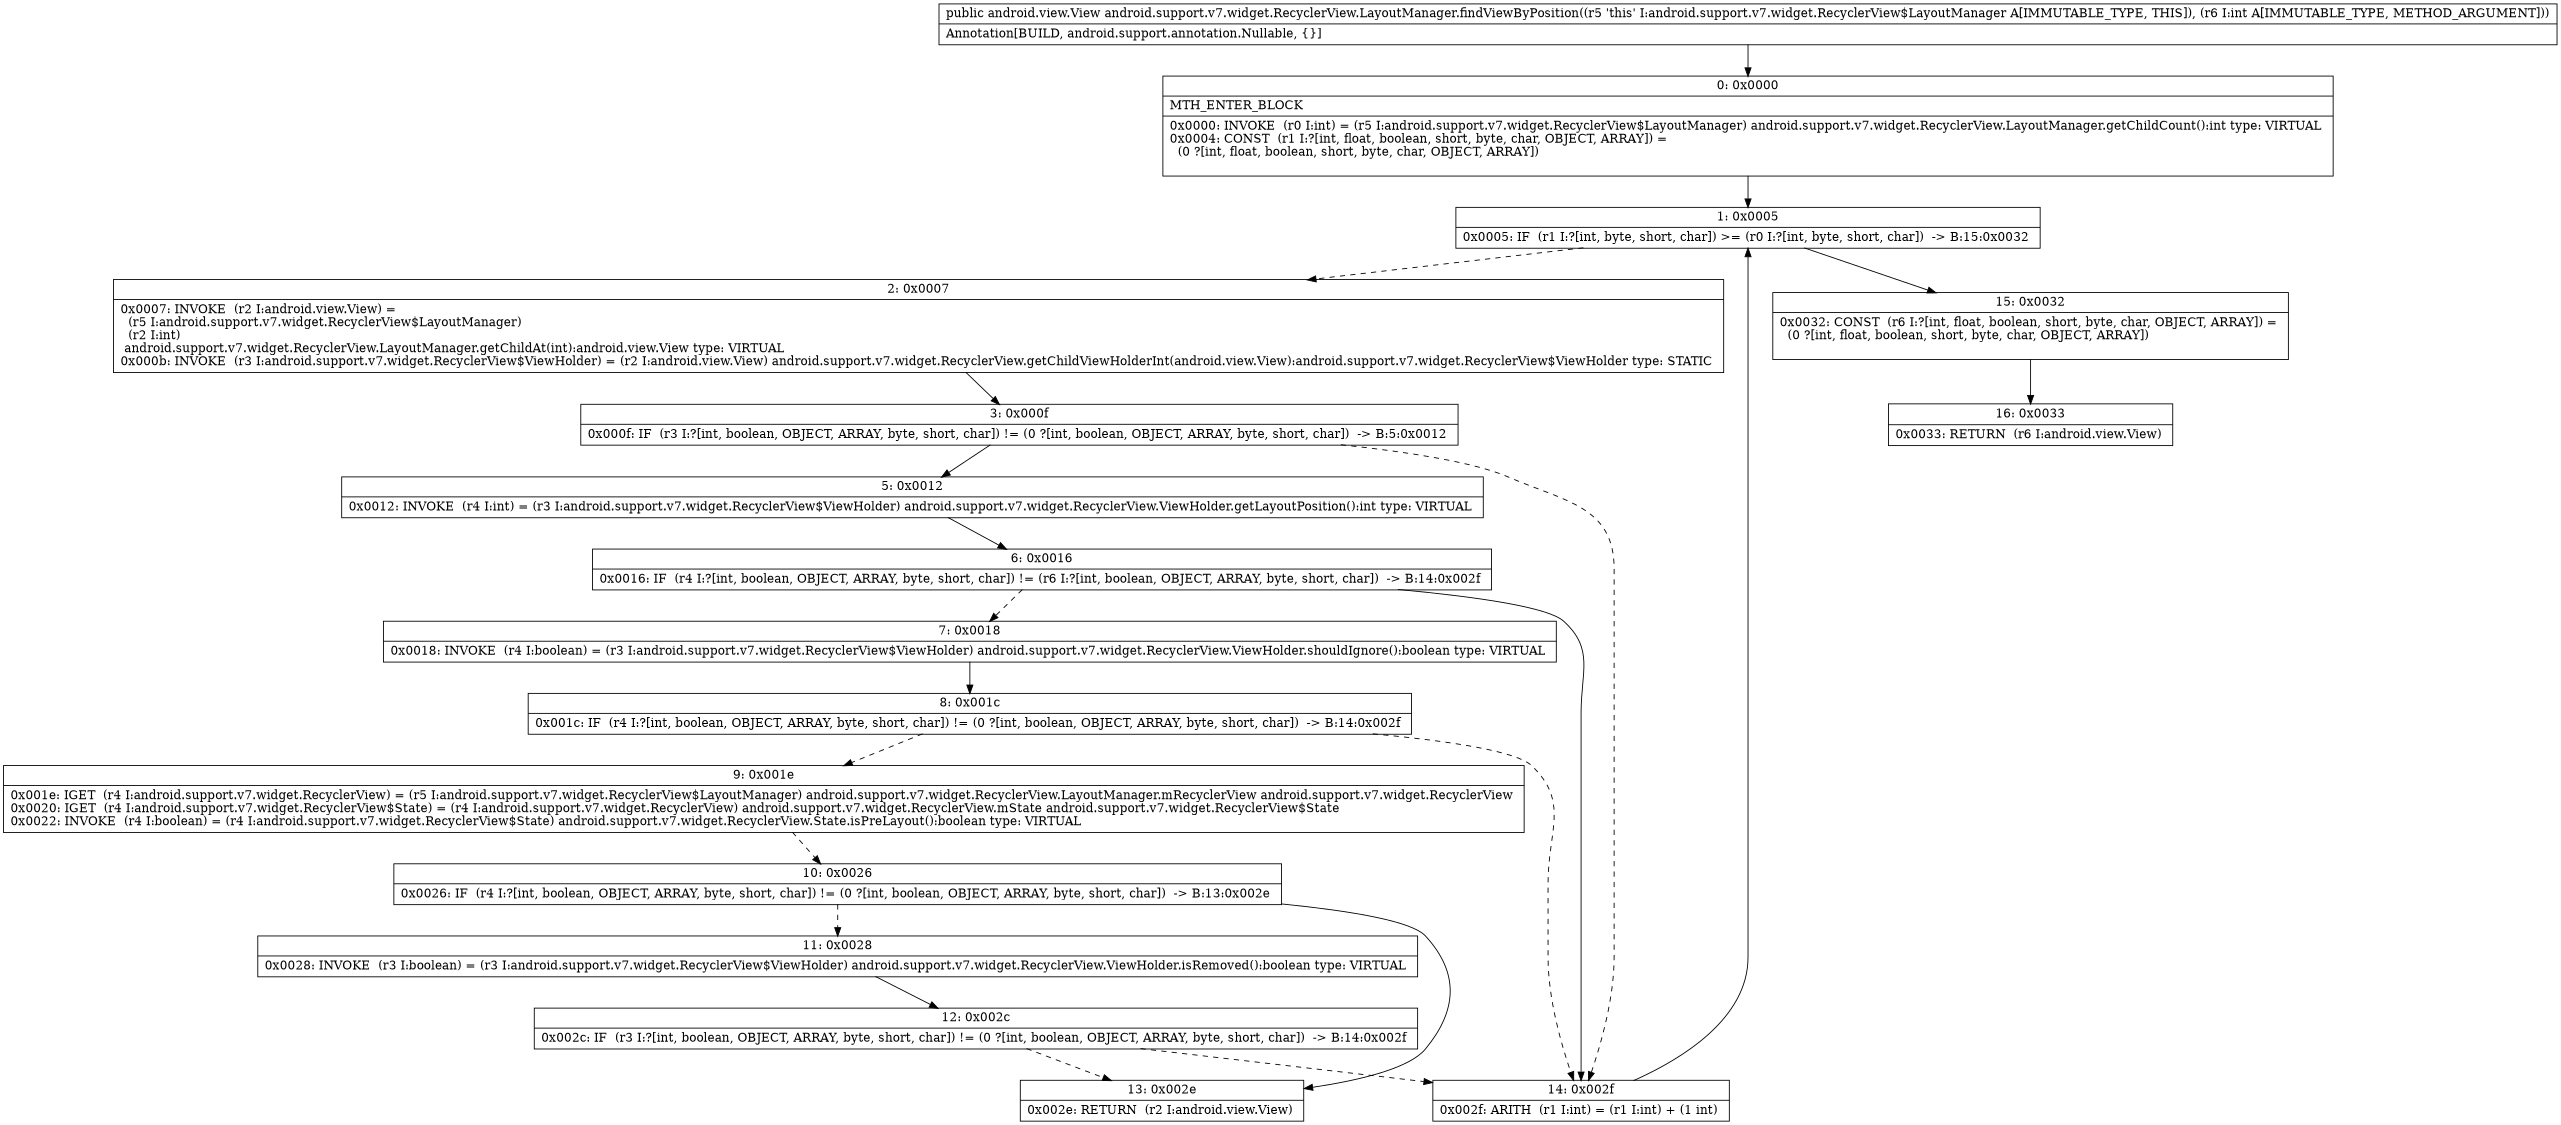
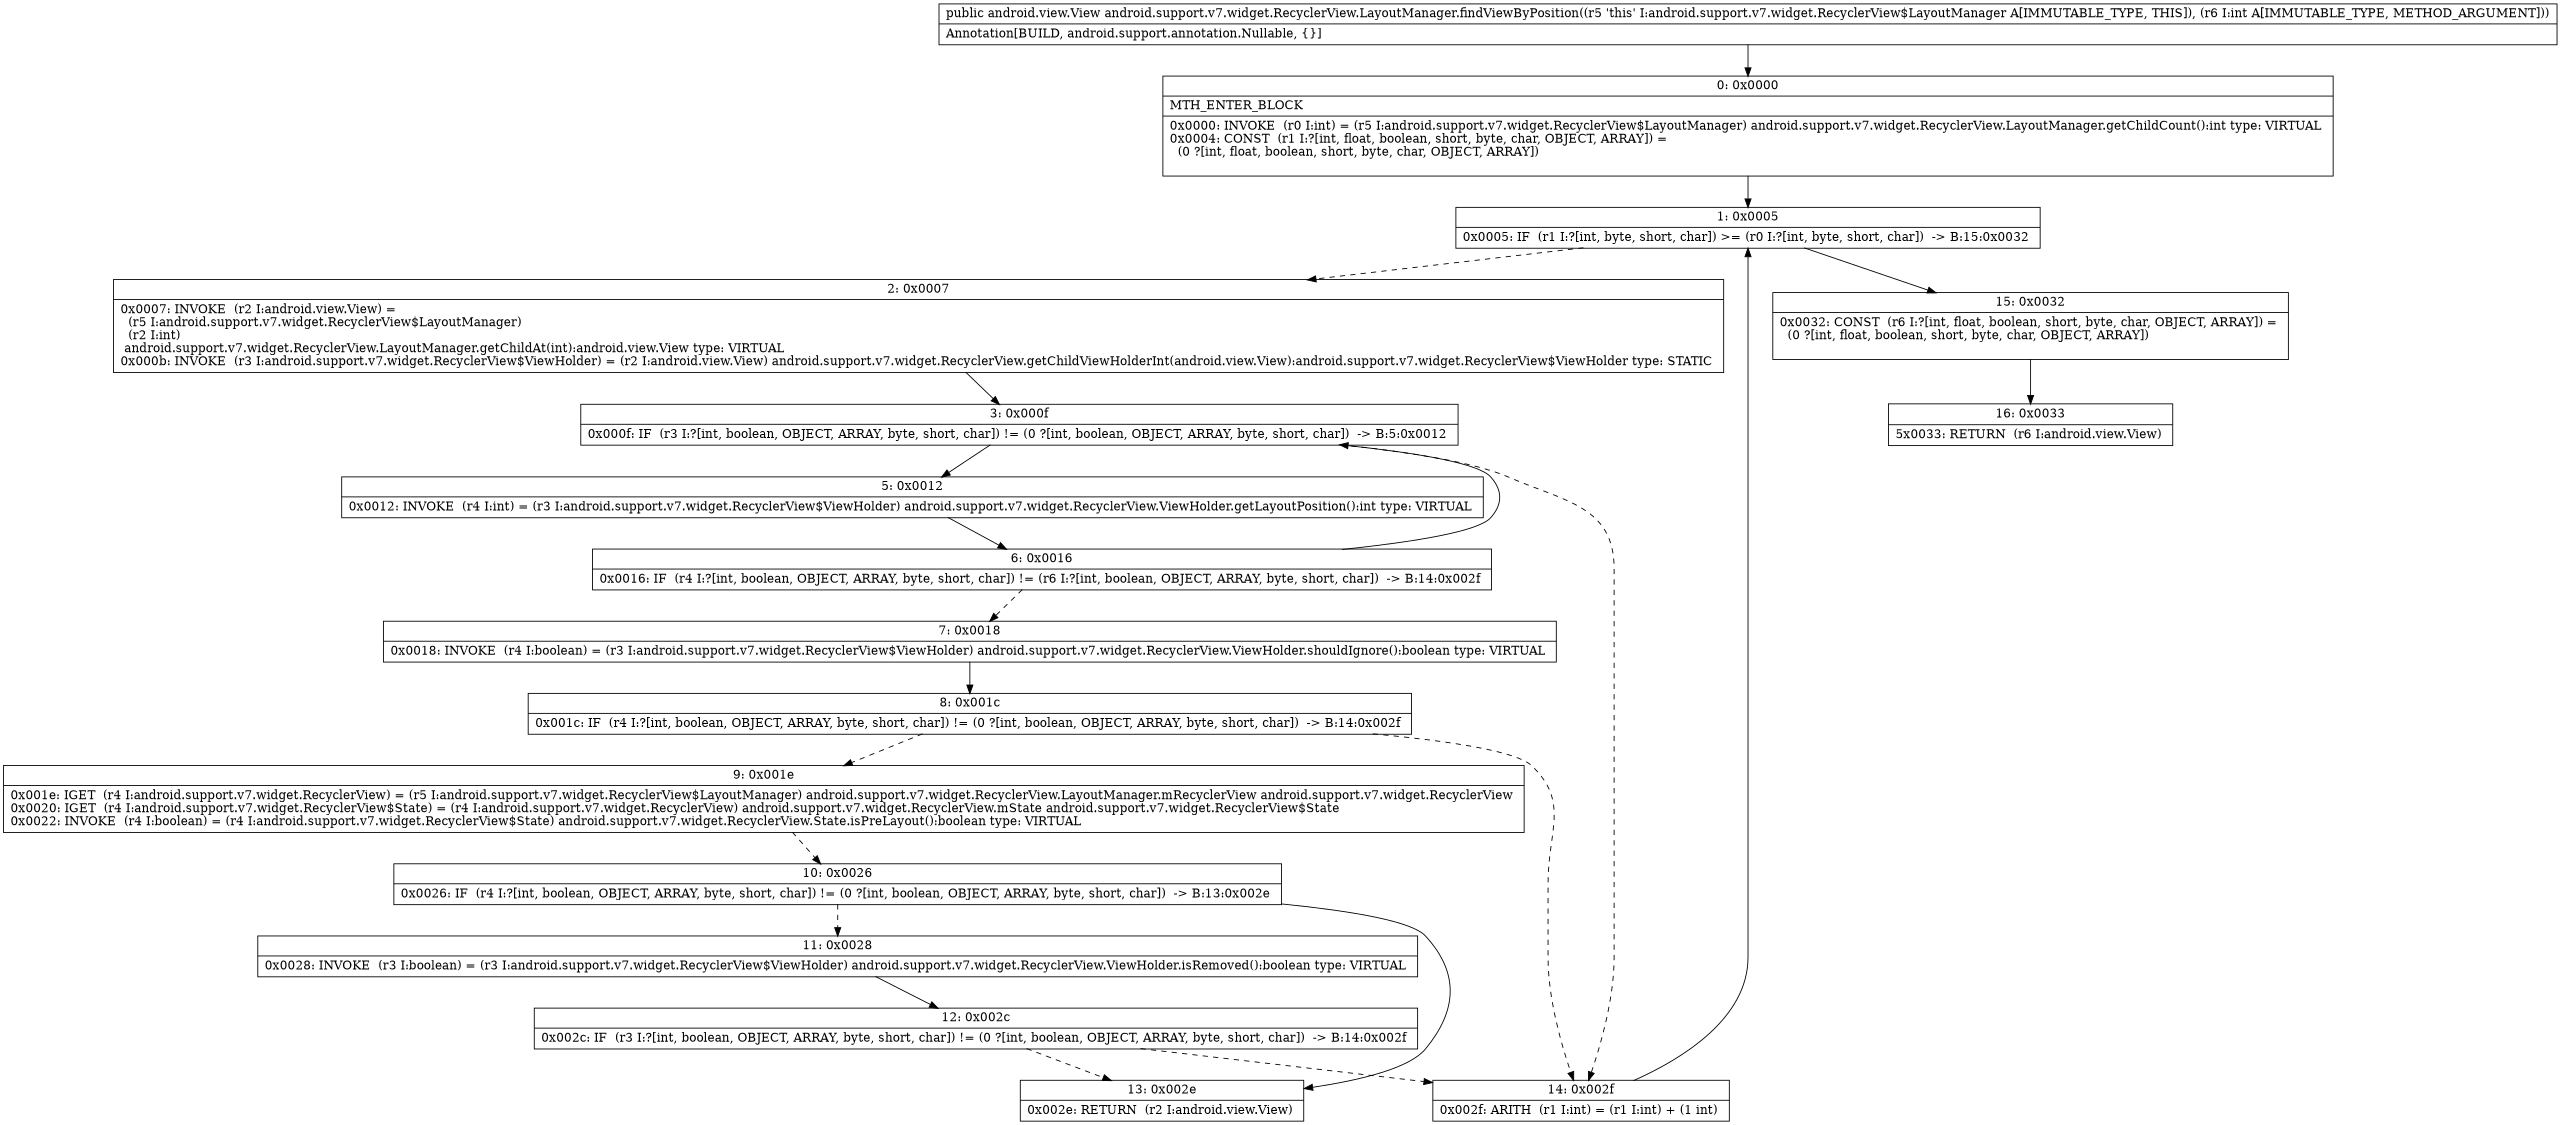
(2031, 435) -> (2031, 435)
(1581, 758) -> (1499, 500)
